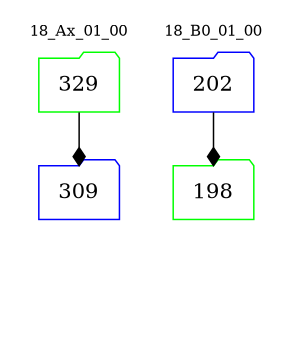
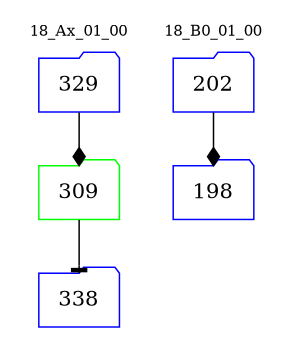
(79, 85) -> (79, 85)
(79, 193) -> (79, 193)
(214, 193) -> (214, 193)
none -> (79, 300)
